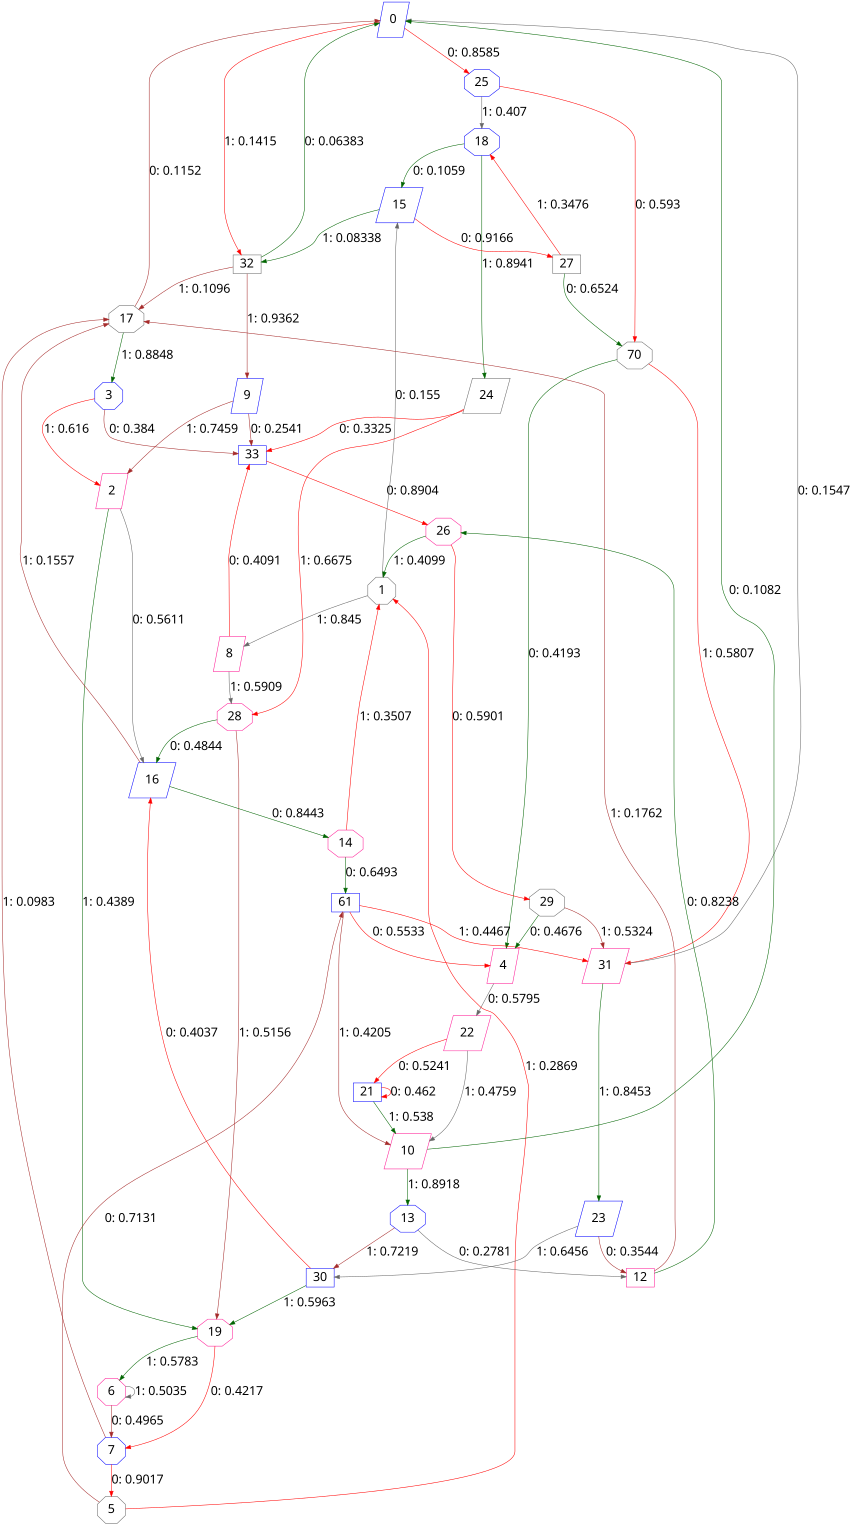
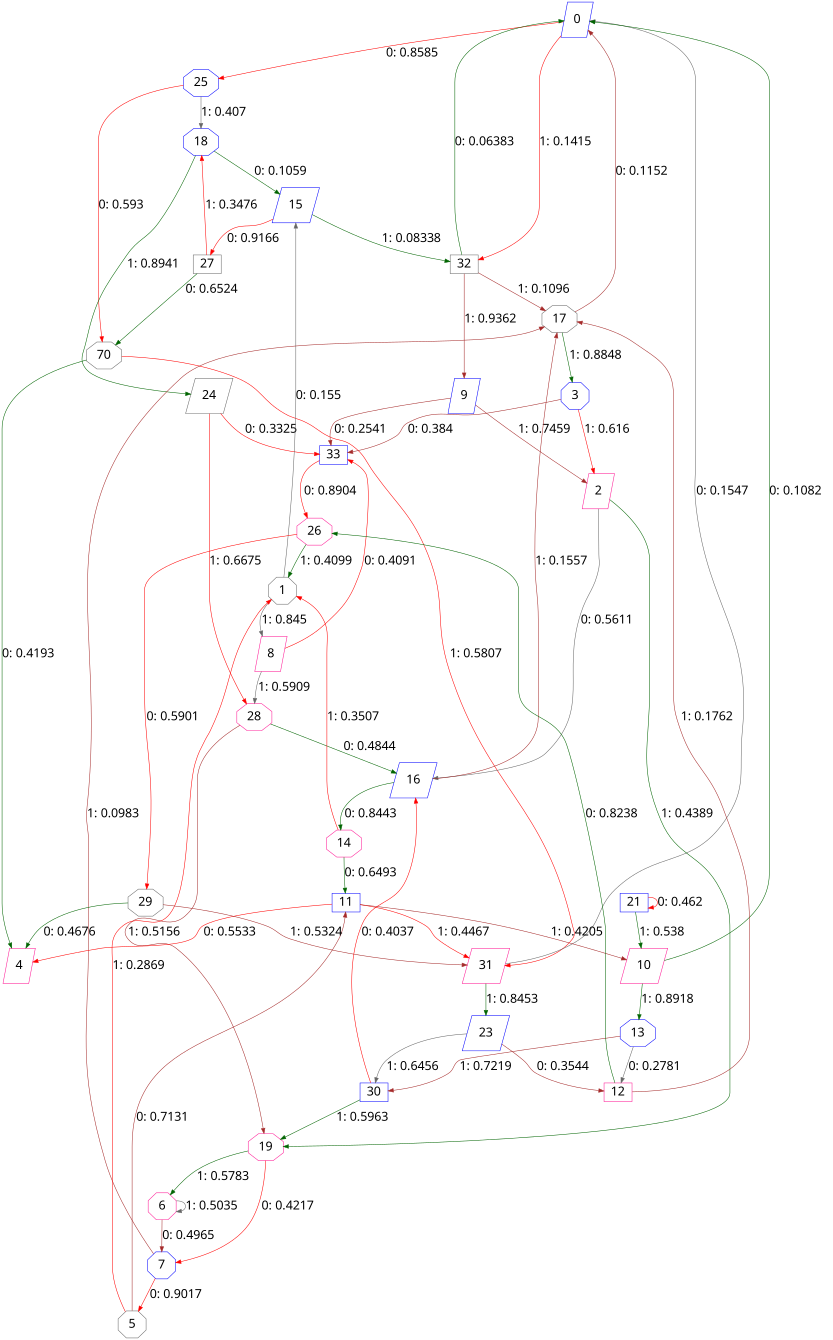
(346, 903) -> (346, 903)
(467, 1033) -> none
